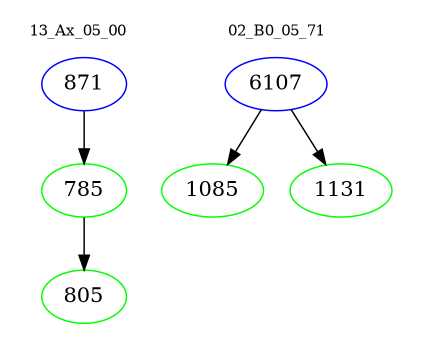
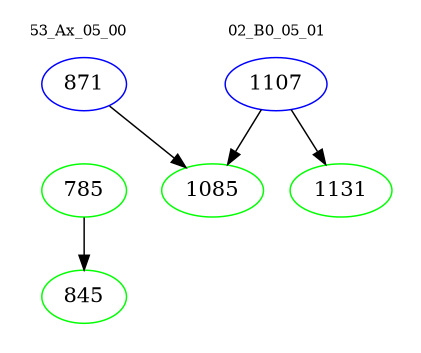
(78, 32) -> (78, 32)
(277, 32) -> (277, 32)
(276, 84) -> (276, 84)
(84, 130) -> (129, 122)
(84, 297) -> (84, 297)
